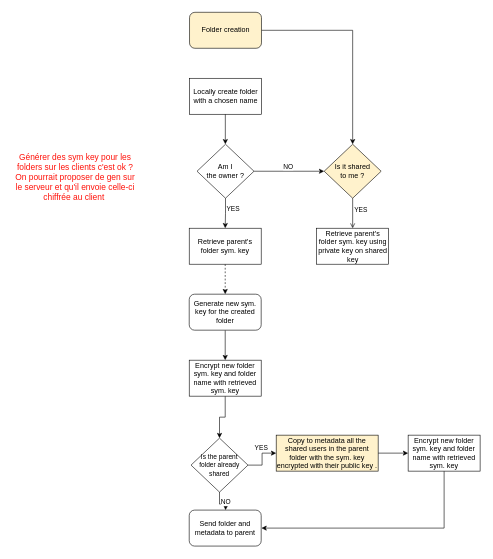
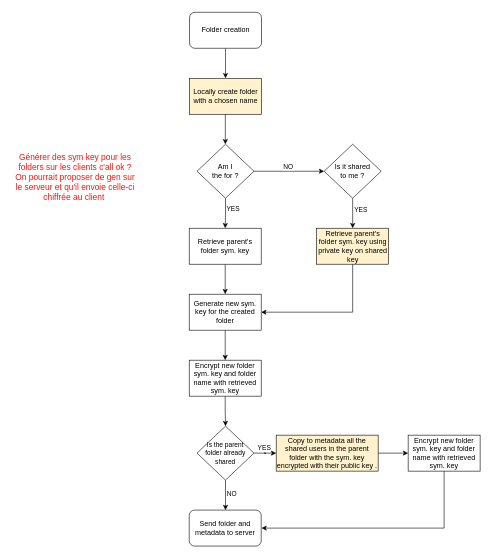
(226, 30) -> (226, 30)
(353, 83) -> (226, 61)
(226, 96) -> (226, 96)
(226, 171) -> (226, 171)
(353, 171) -> (353, 171)
(75, 177) -> (75, 177)
(353, 224) -> (353, 222)
(353, 246) -> (353, 246)
(225, 277) -> (225, 277)
none -> (353, 289)
(225, 312) -> (225, 312)
(220, 465) -> (226, 453)
(225, 528) -> (225, 528)
